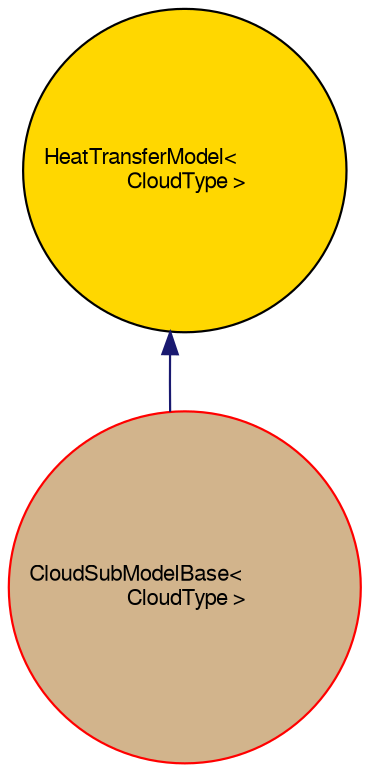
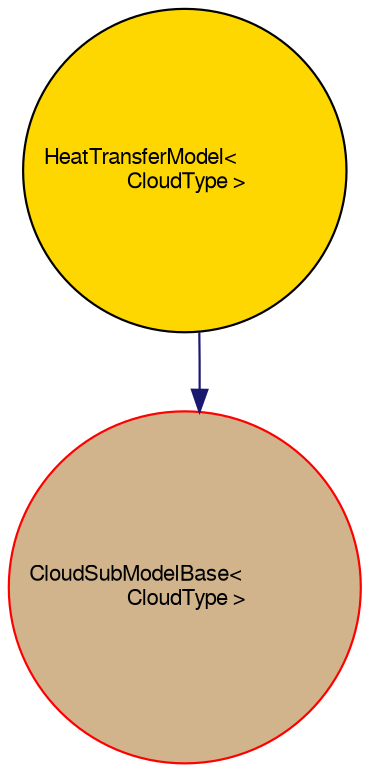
(170, 383) -> (200, 361)
